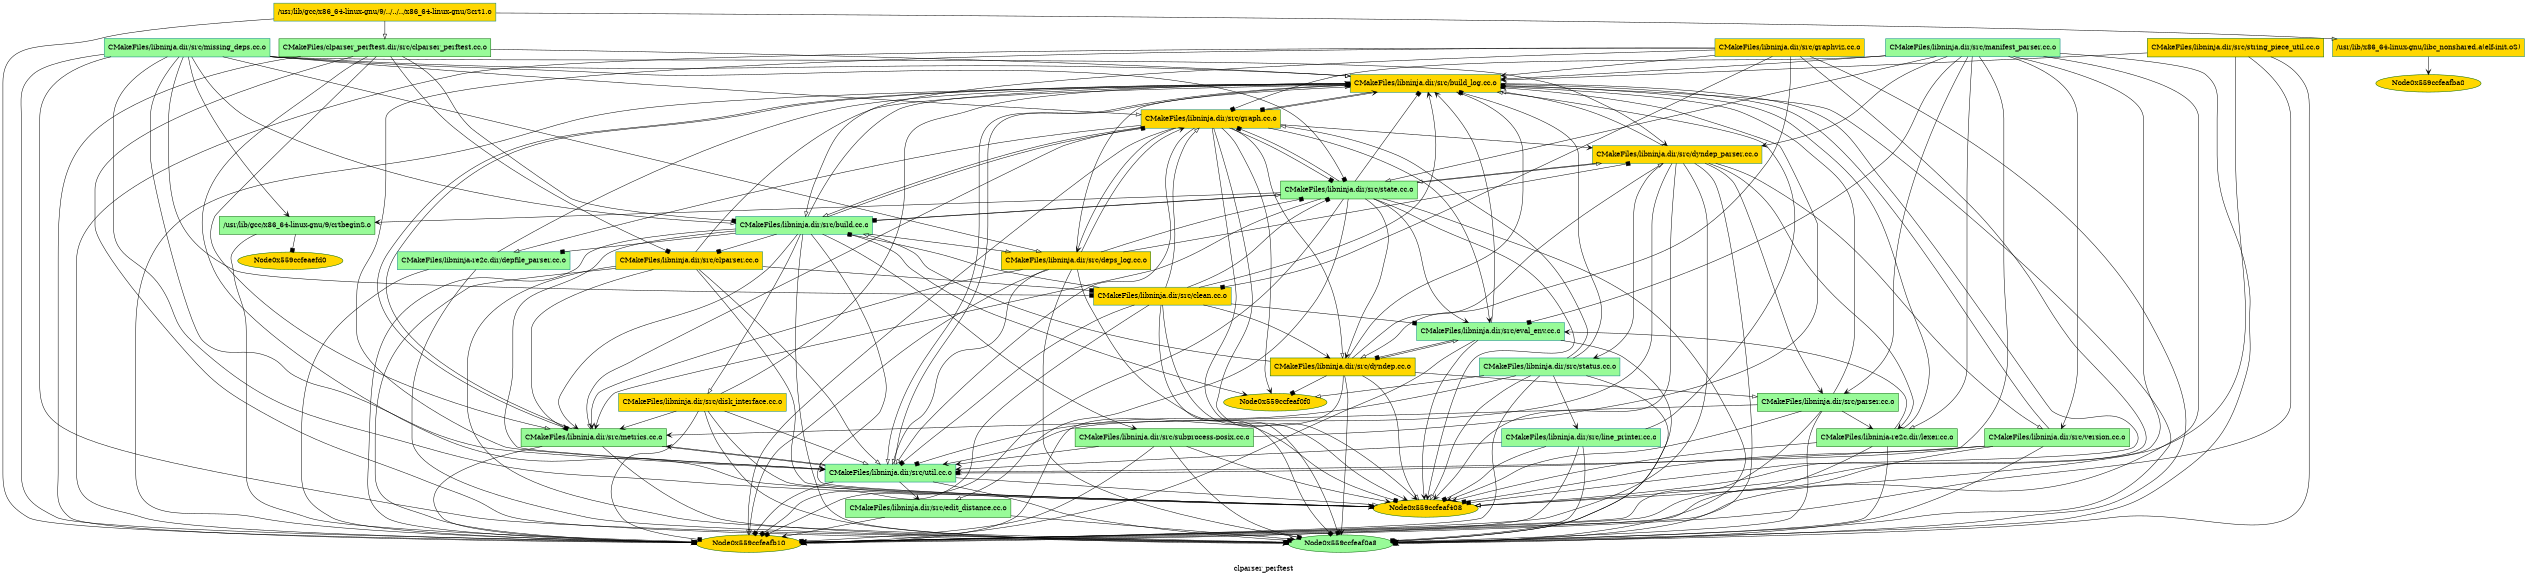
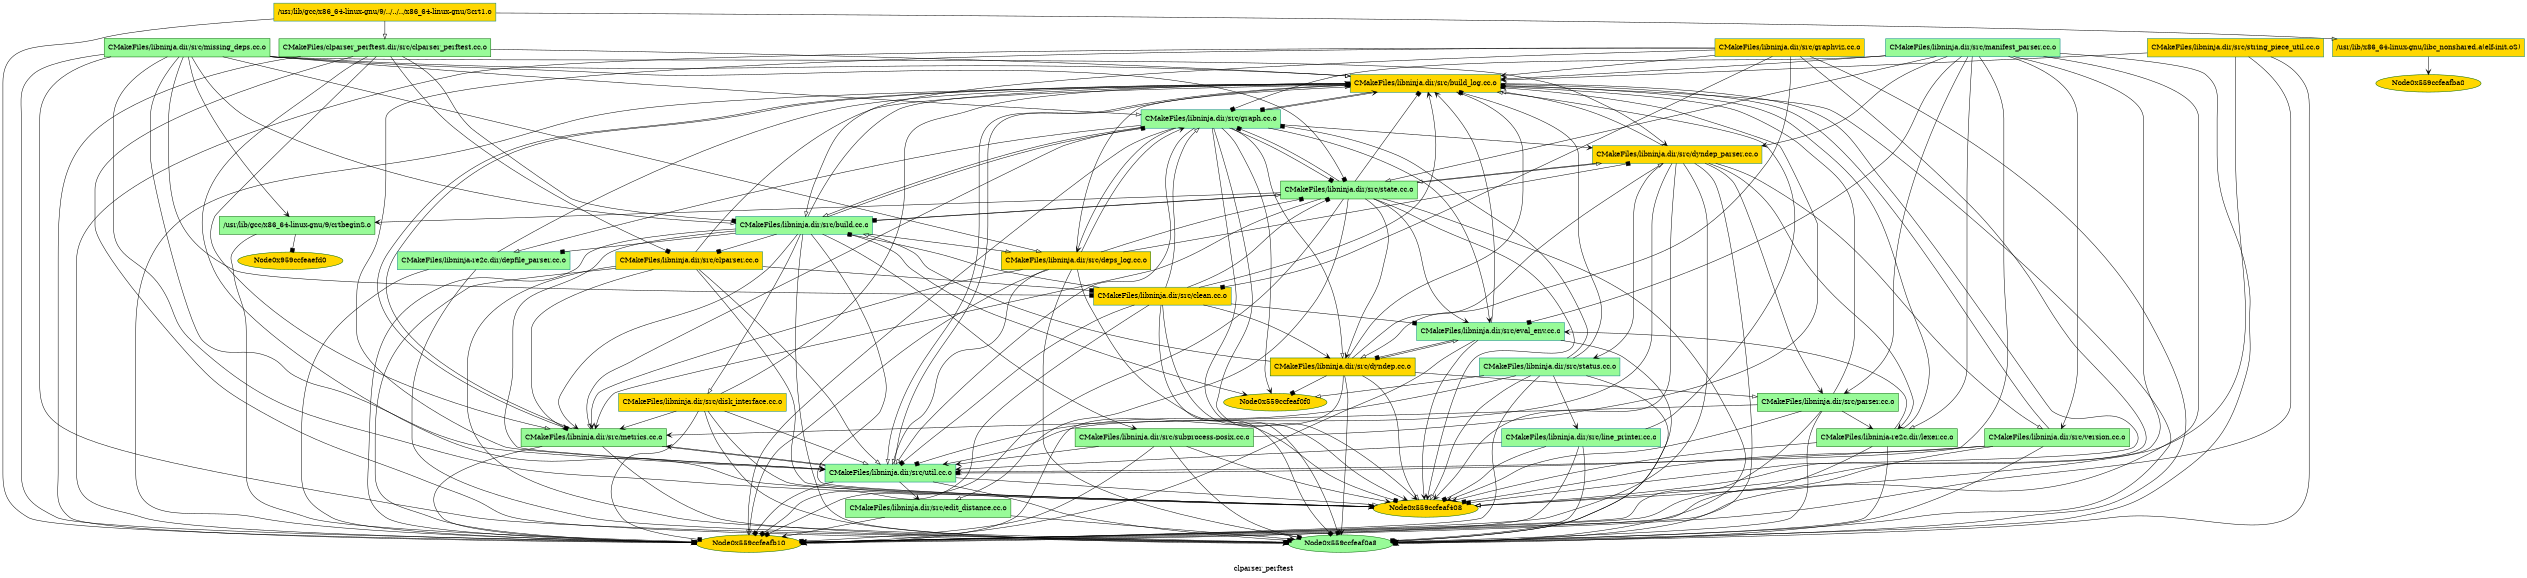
(187, 48) -> (187, 48)
(2236, 48) -> (2236, 48)
(1211, 119) -> (1211, 119)
(1475, 205) -> (1475, 205)
(290, 261) -> (290, 261)
